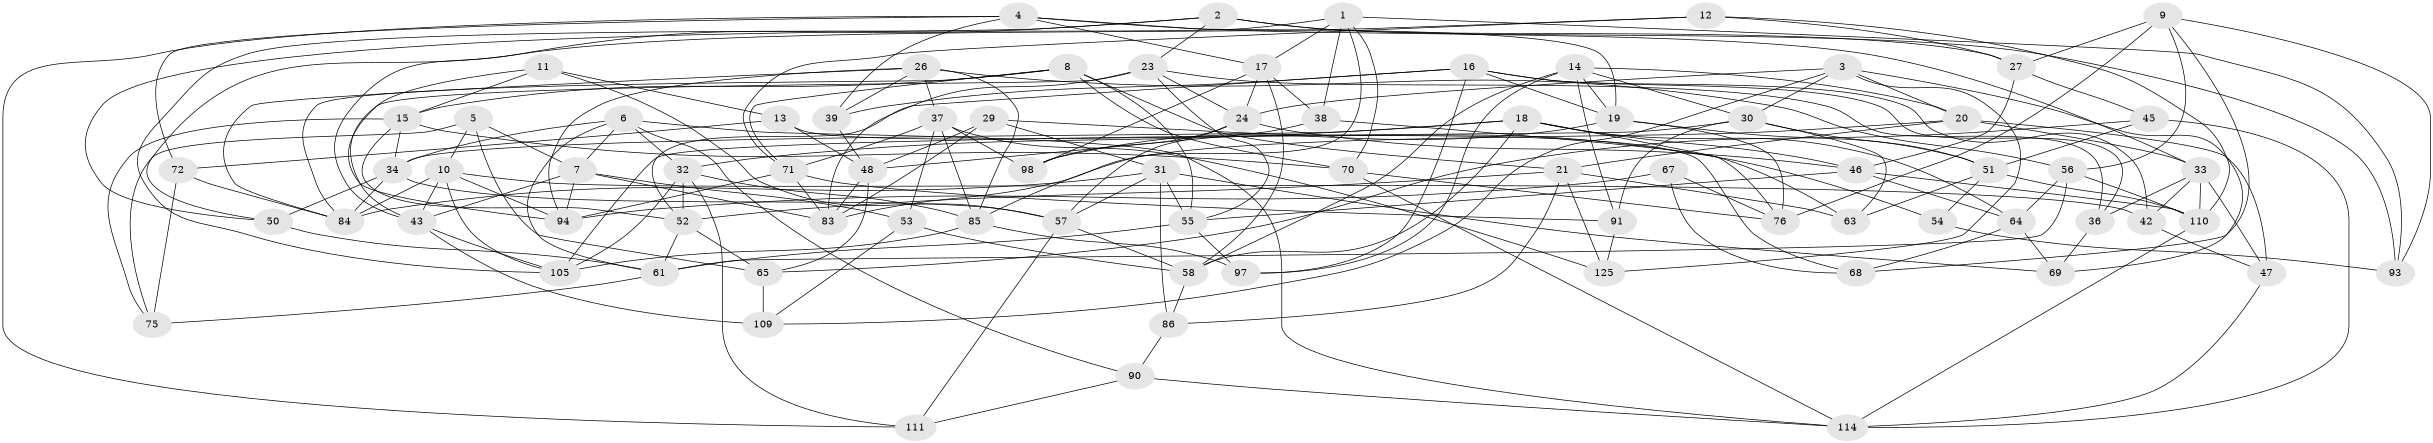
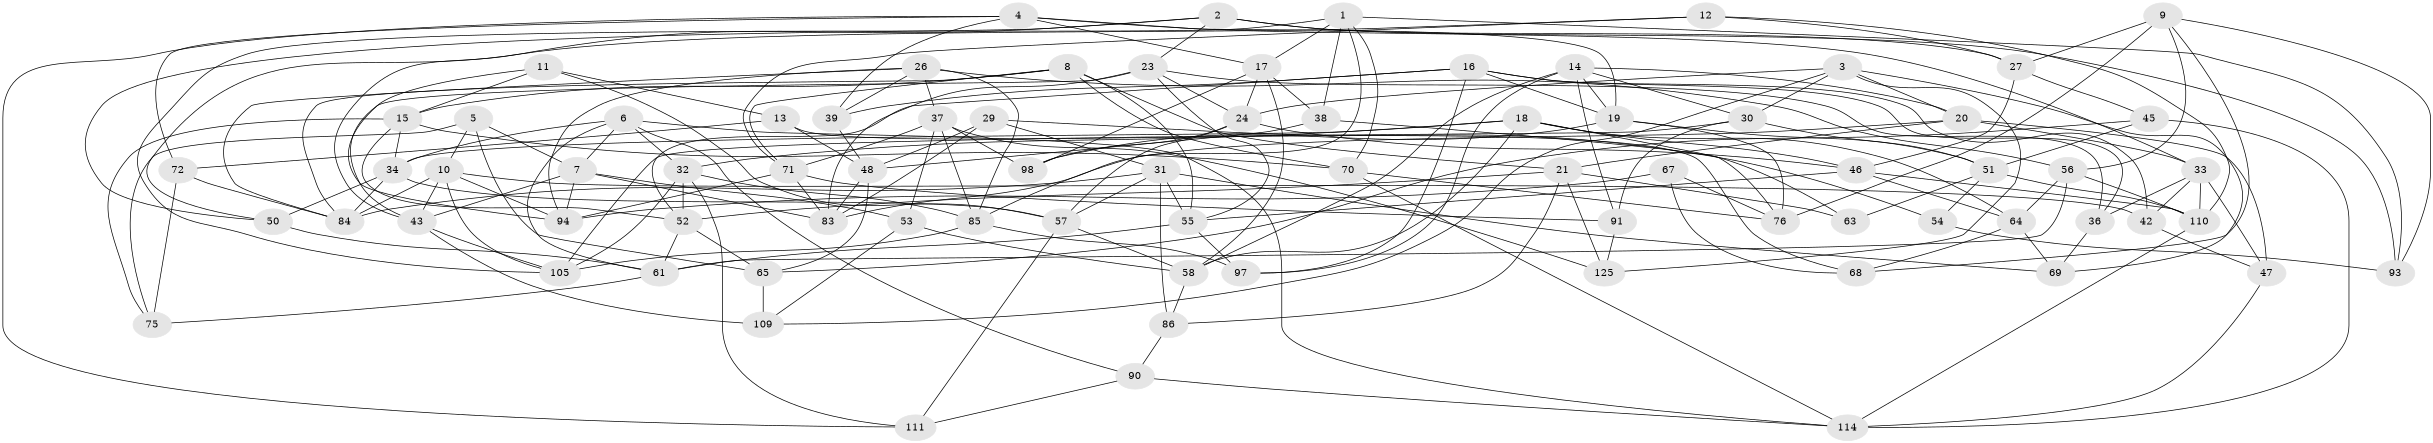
(1855, 146) -> none
